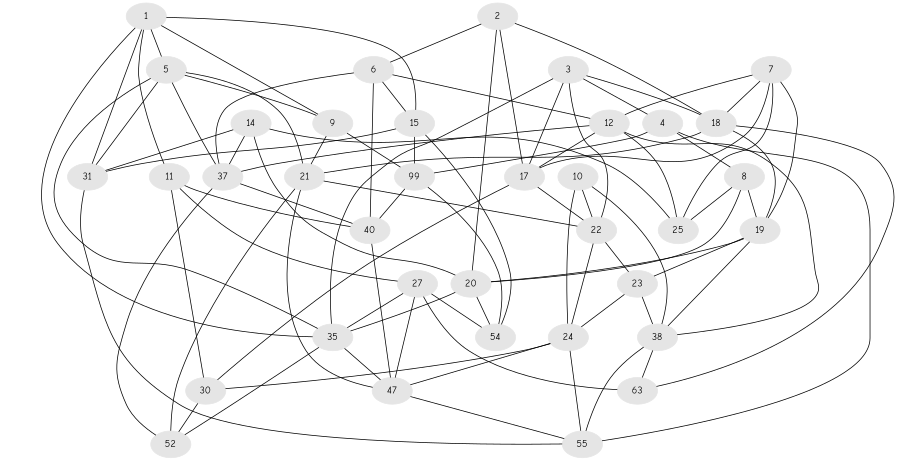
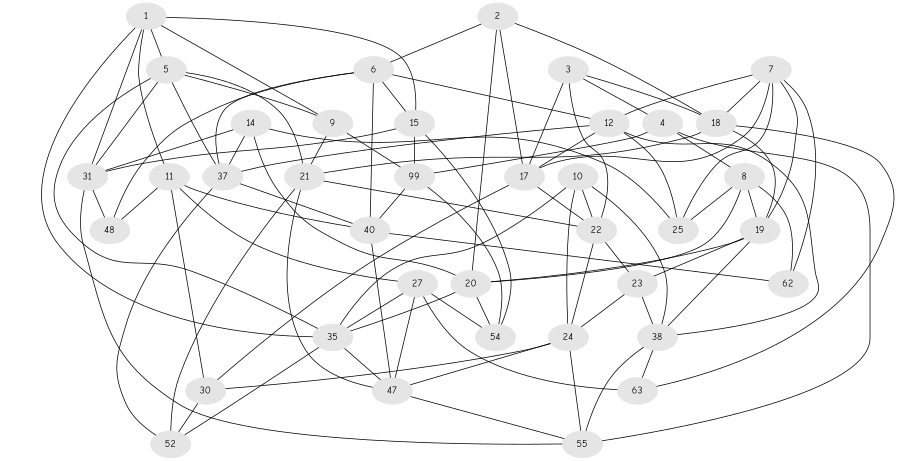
(398, 156) -> (449, 254)
none -> (110, 230)
none -> (788, 284)
